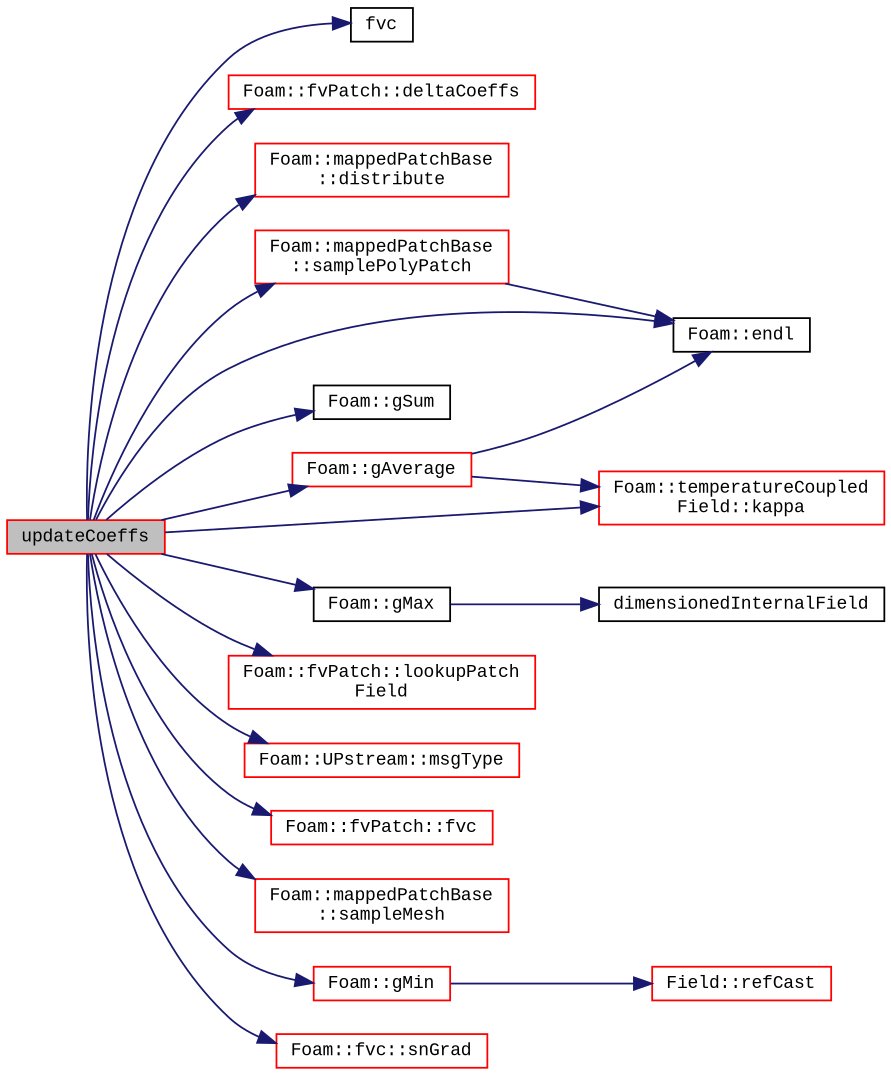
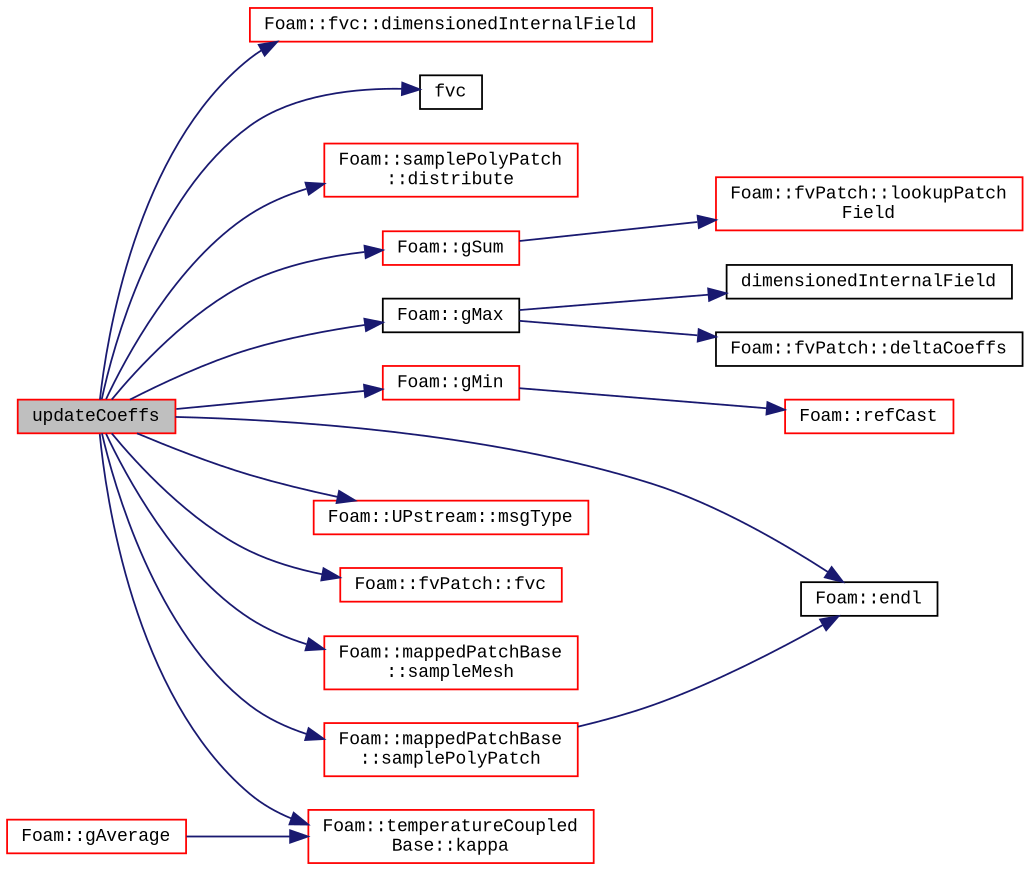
(382, 92) -> (869, 349)
(382, 170) -> (451, 170)
(124, 303) -> (608, 328)
(382, 402) -> (451, 248)
(587, 415) -> none
(742, 498) -> (451, 836)
(225, 505) -> none
(177, 608) -> (608, 231)
(742, 984) -> (869, 416)
(382, 1051) -> (451, 25)
